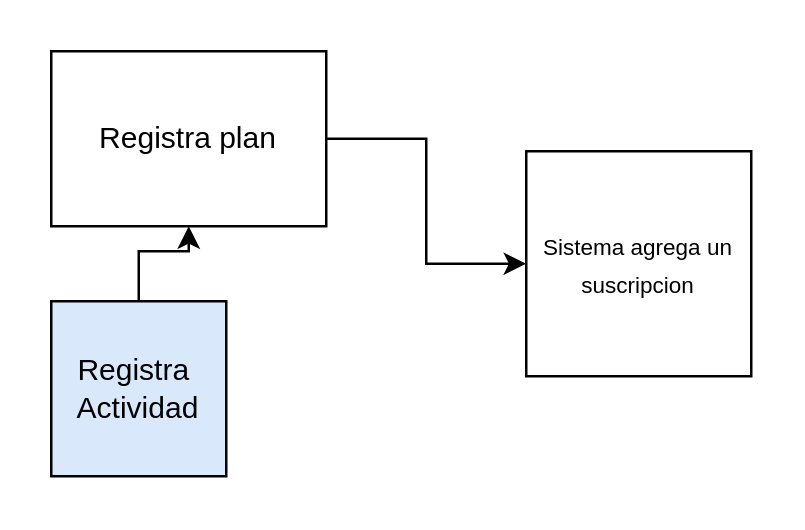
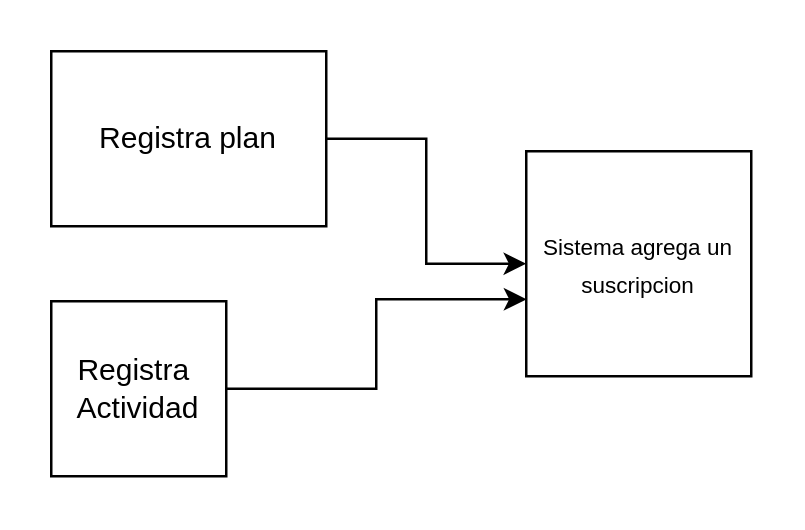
(143, 251) -> (376, 353)
(139, 389) -> (139, 389)
